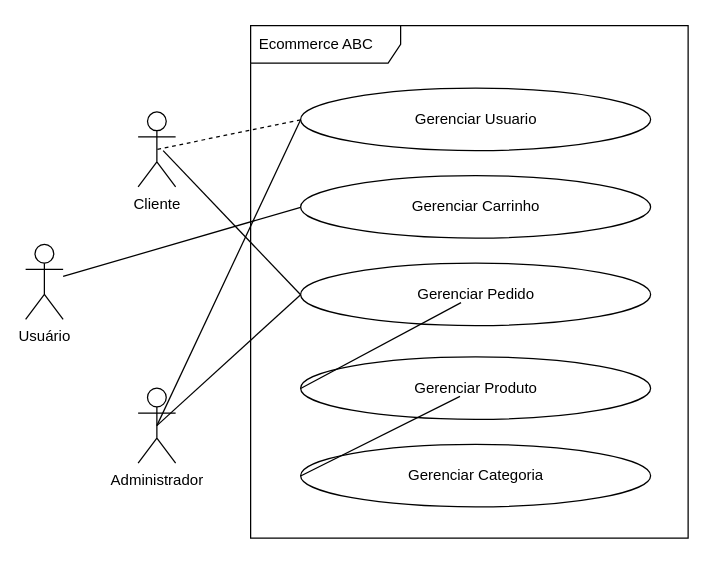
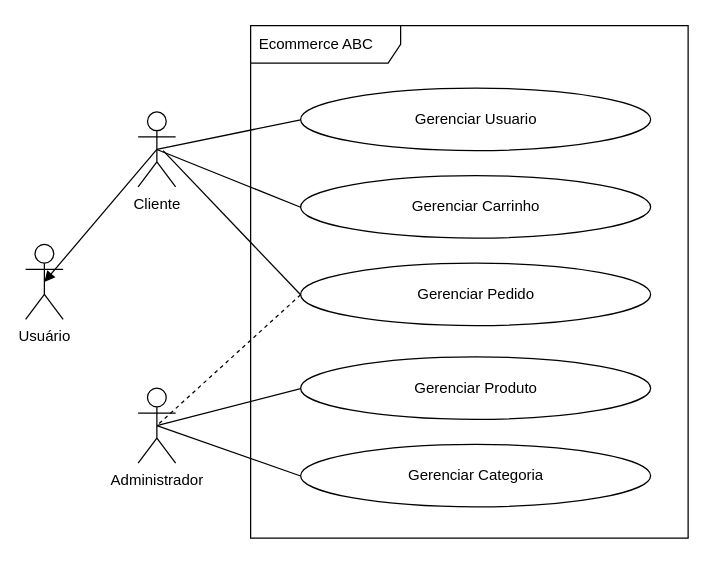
(230, 134) -> (230, 134)
none -> (102, 214)
(155, 250) -> (236, 181)
(204, 326) -> none
(380, 346) -> (237, 405)
(231, 358) -> (231, 358)
(380, 436) -> (230, 451)
